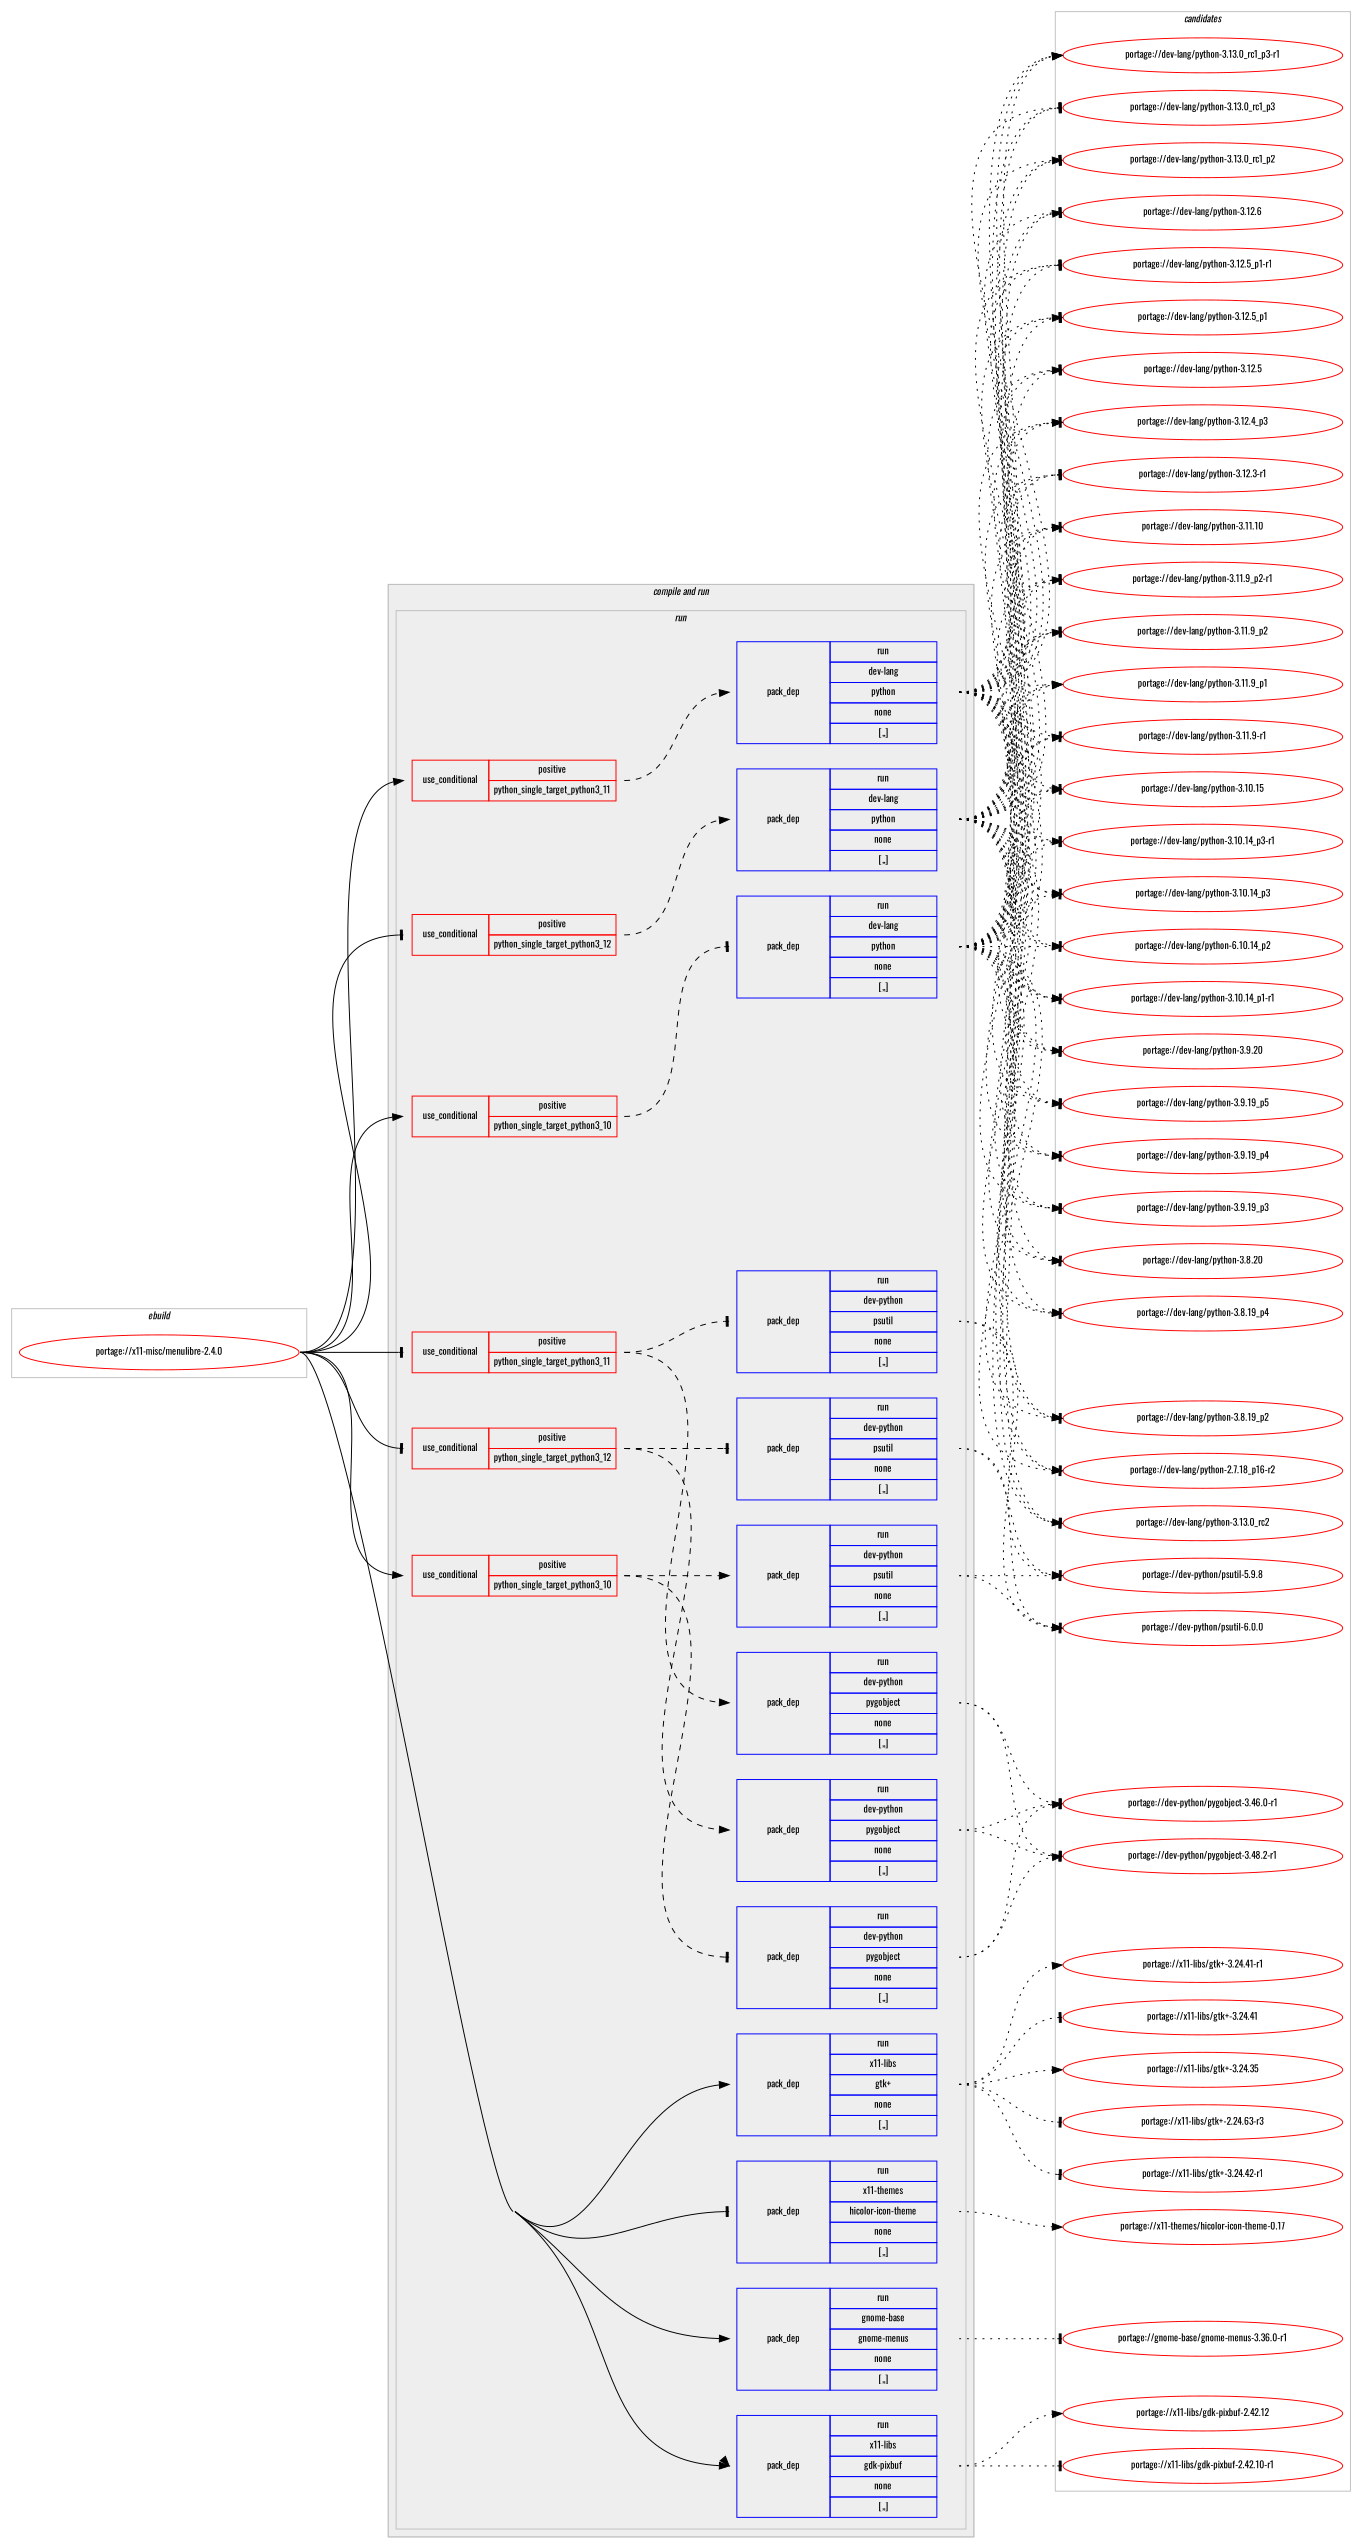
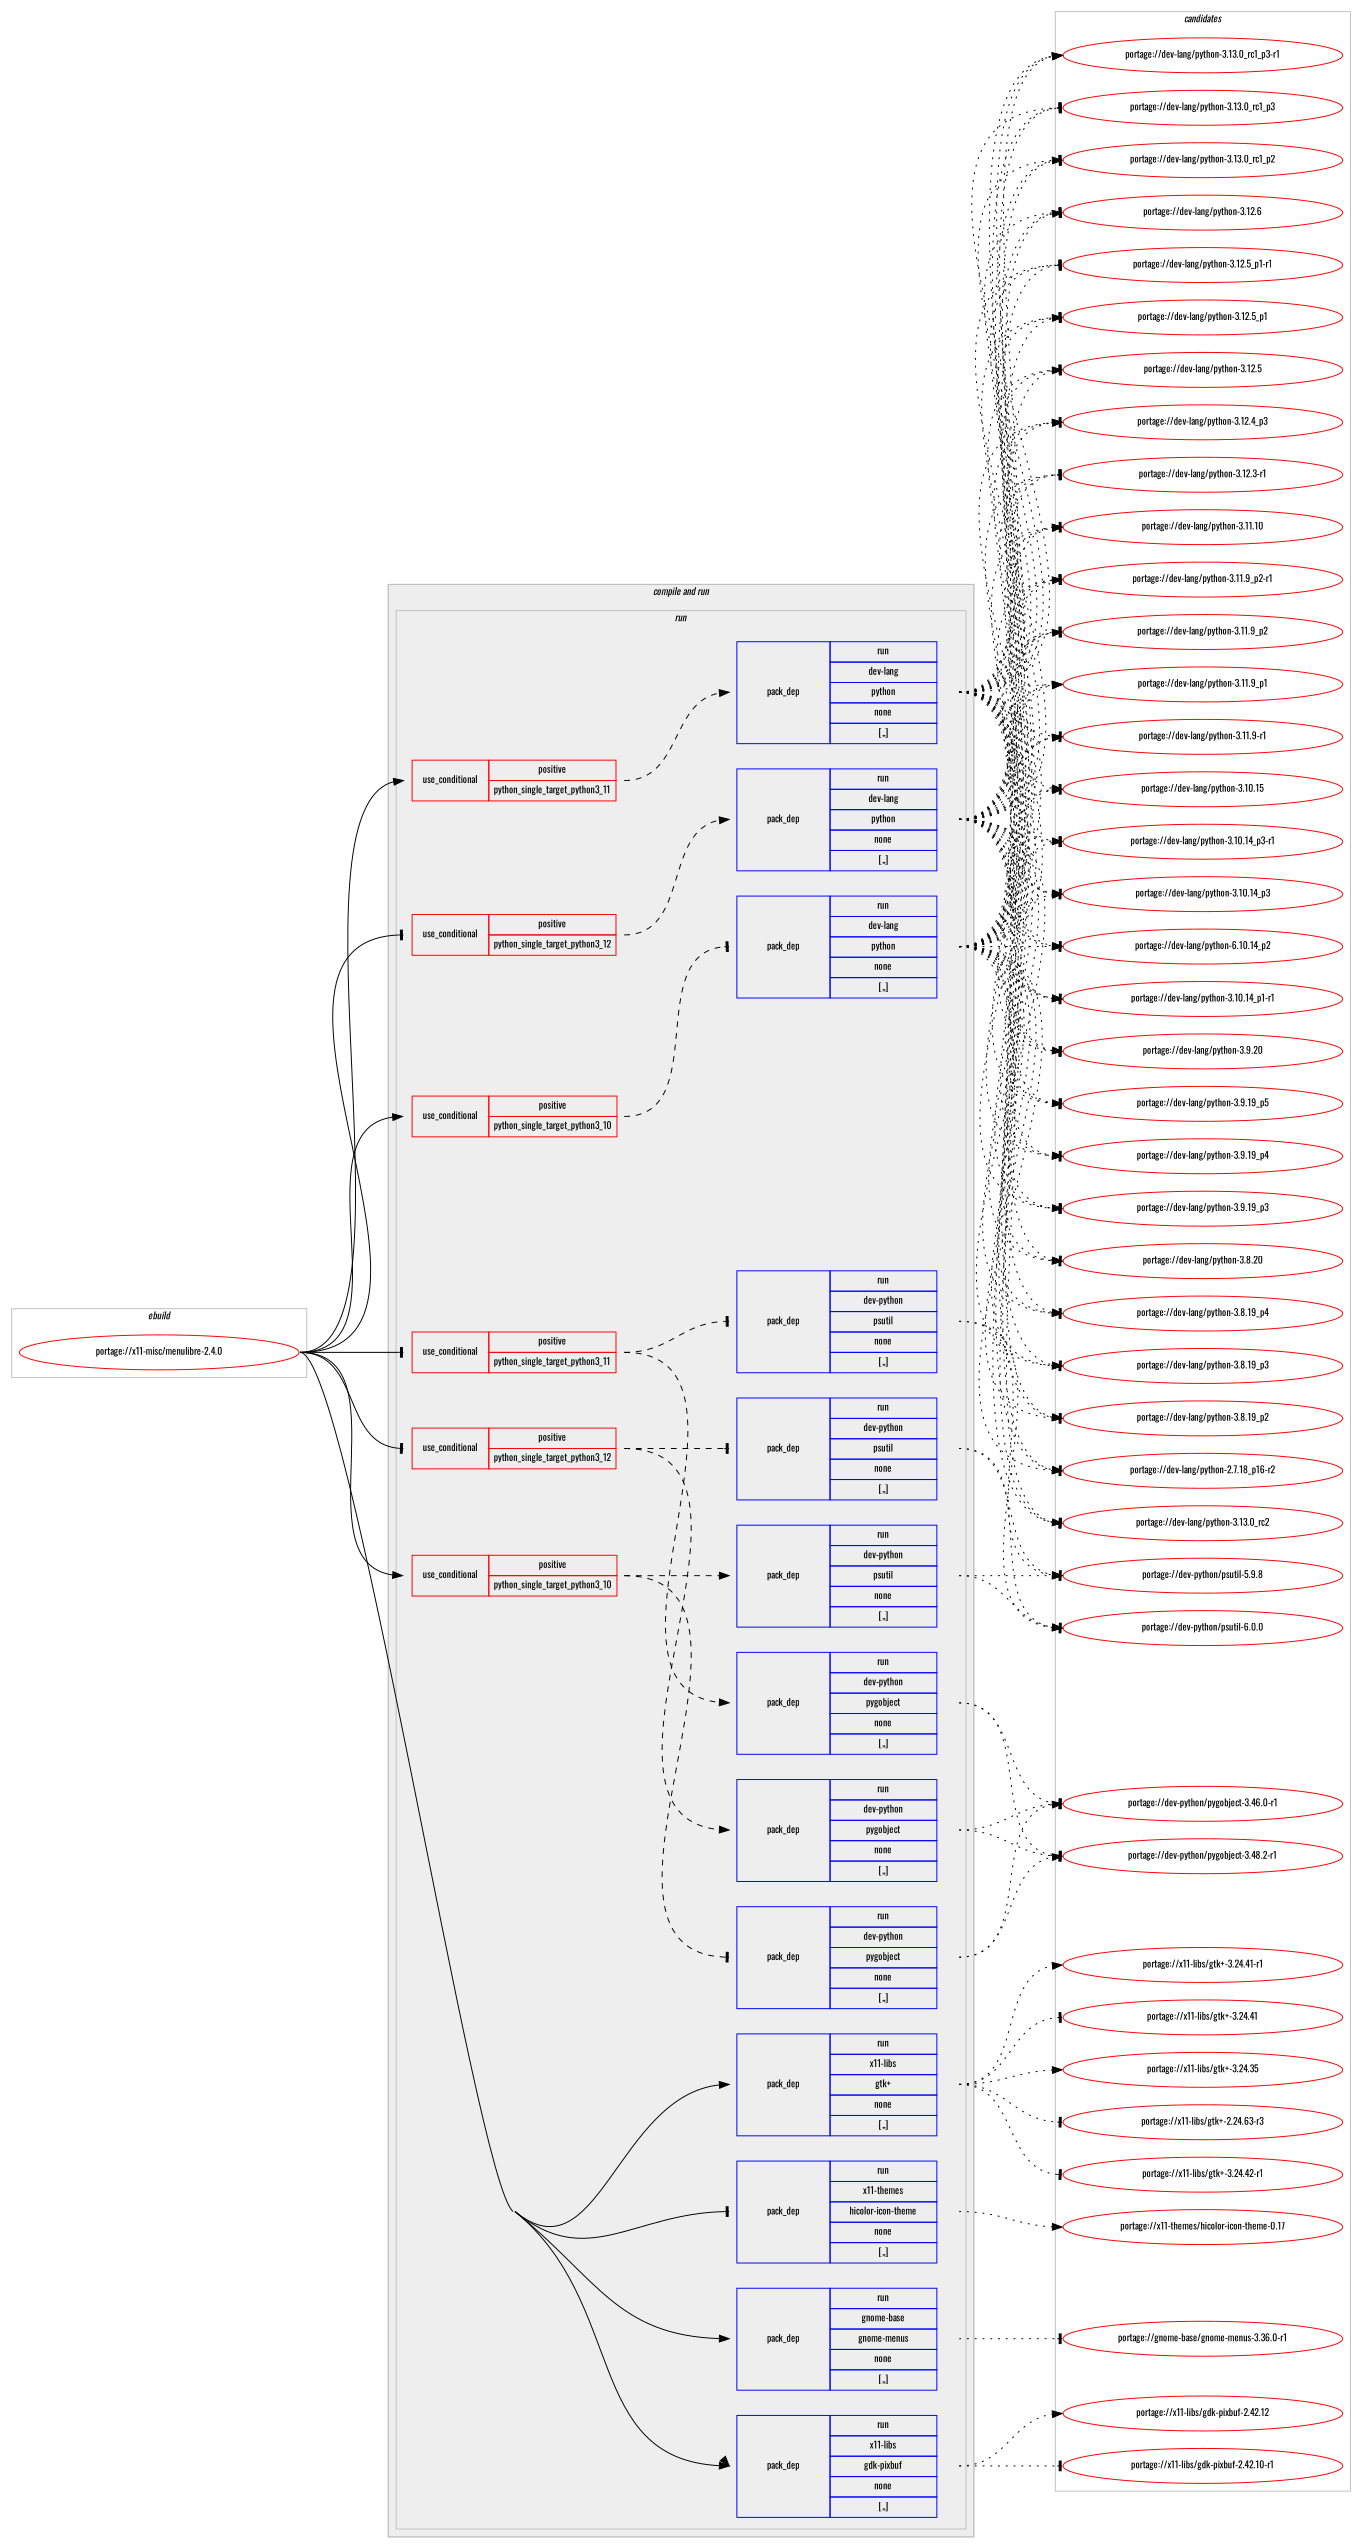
none -> (1203, 1366)
